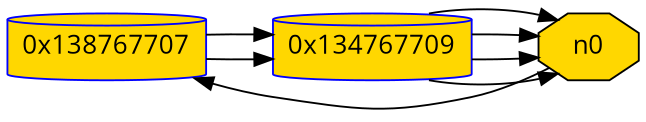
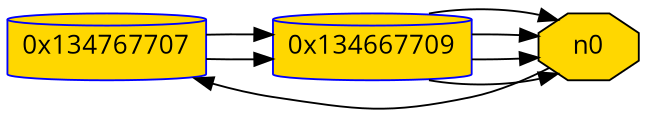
(107, 47) -> (107, 47)
(372, 47) -> (372, 47)
